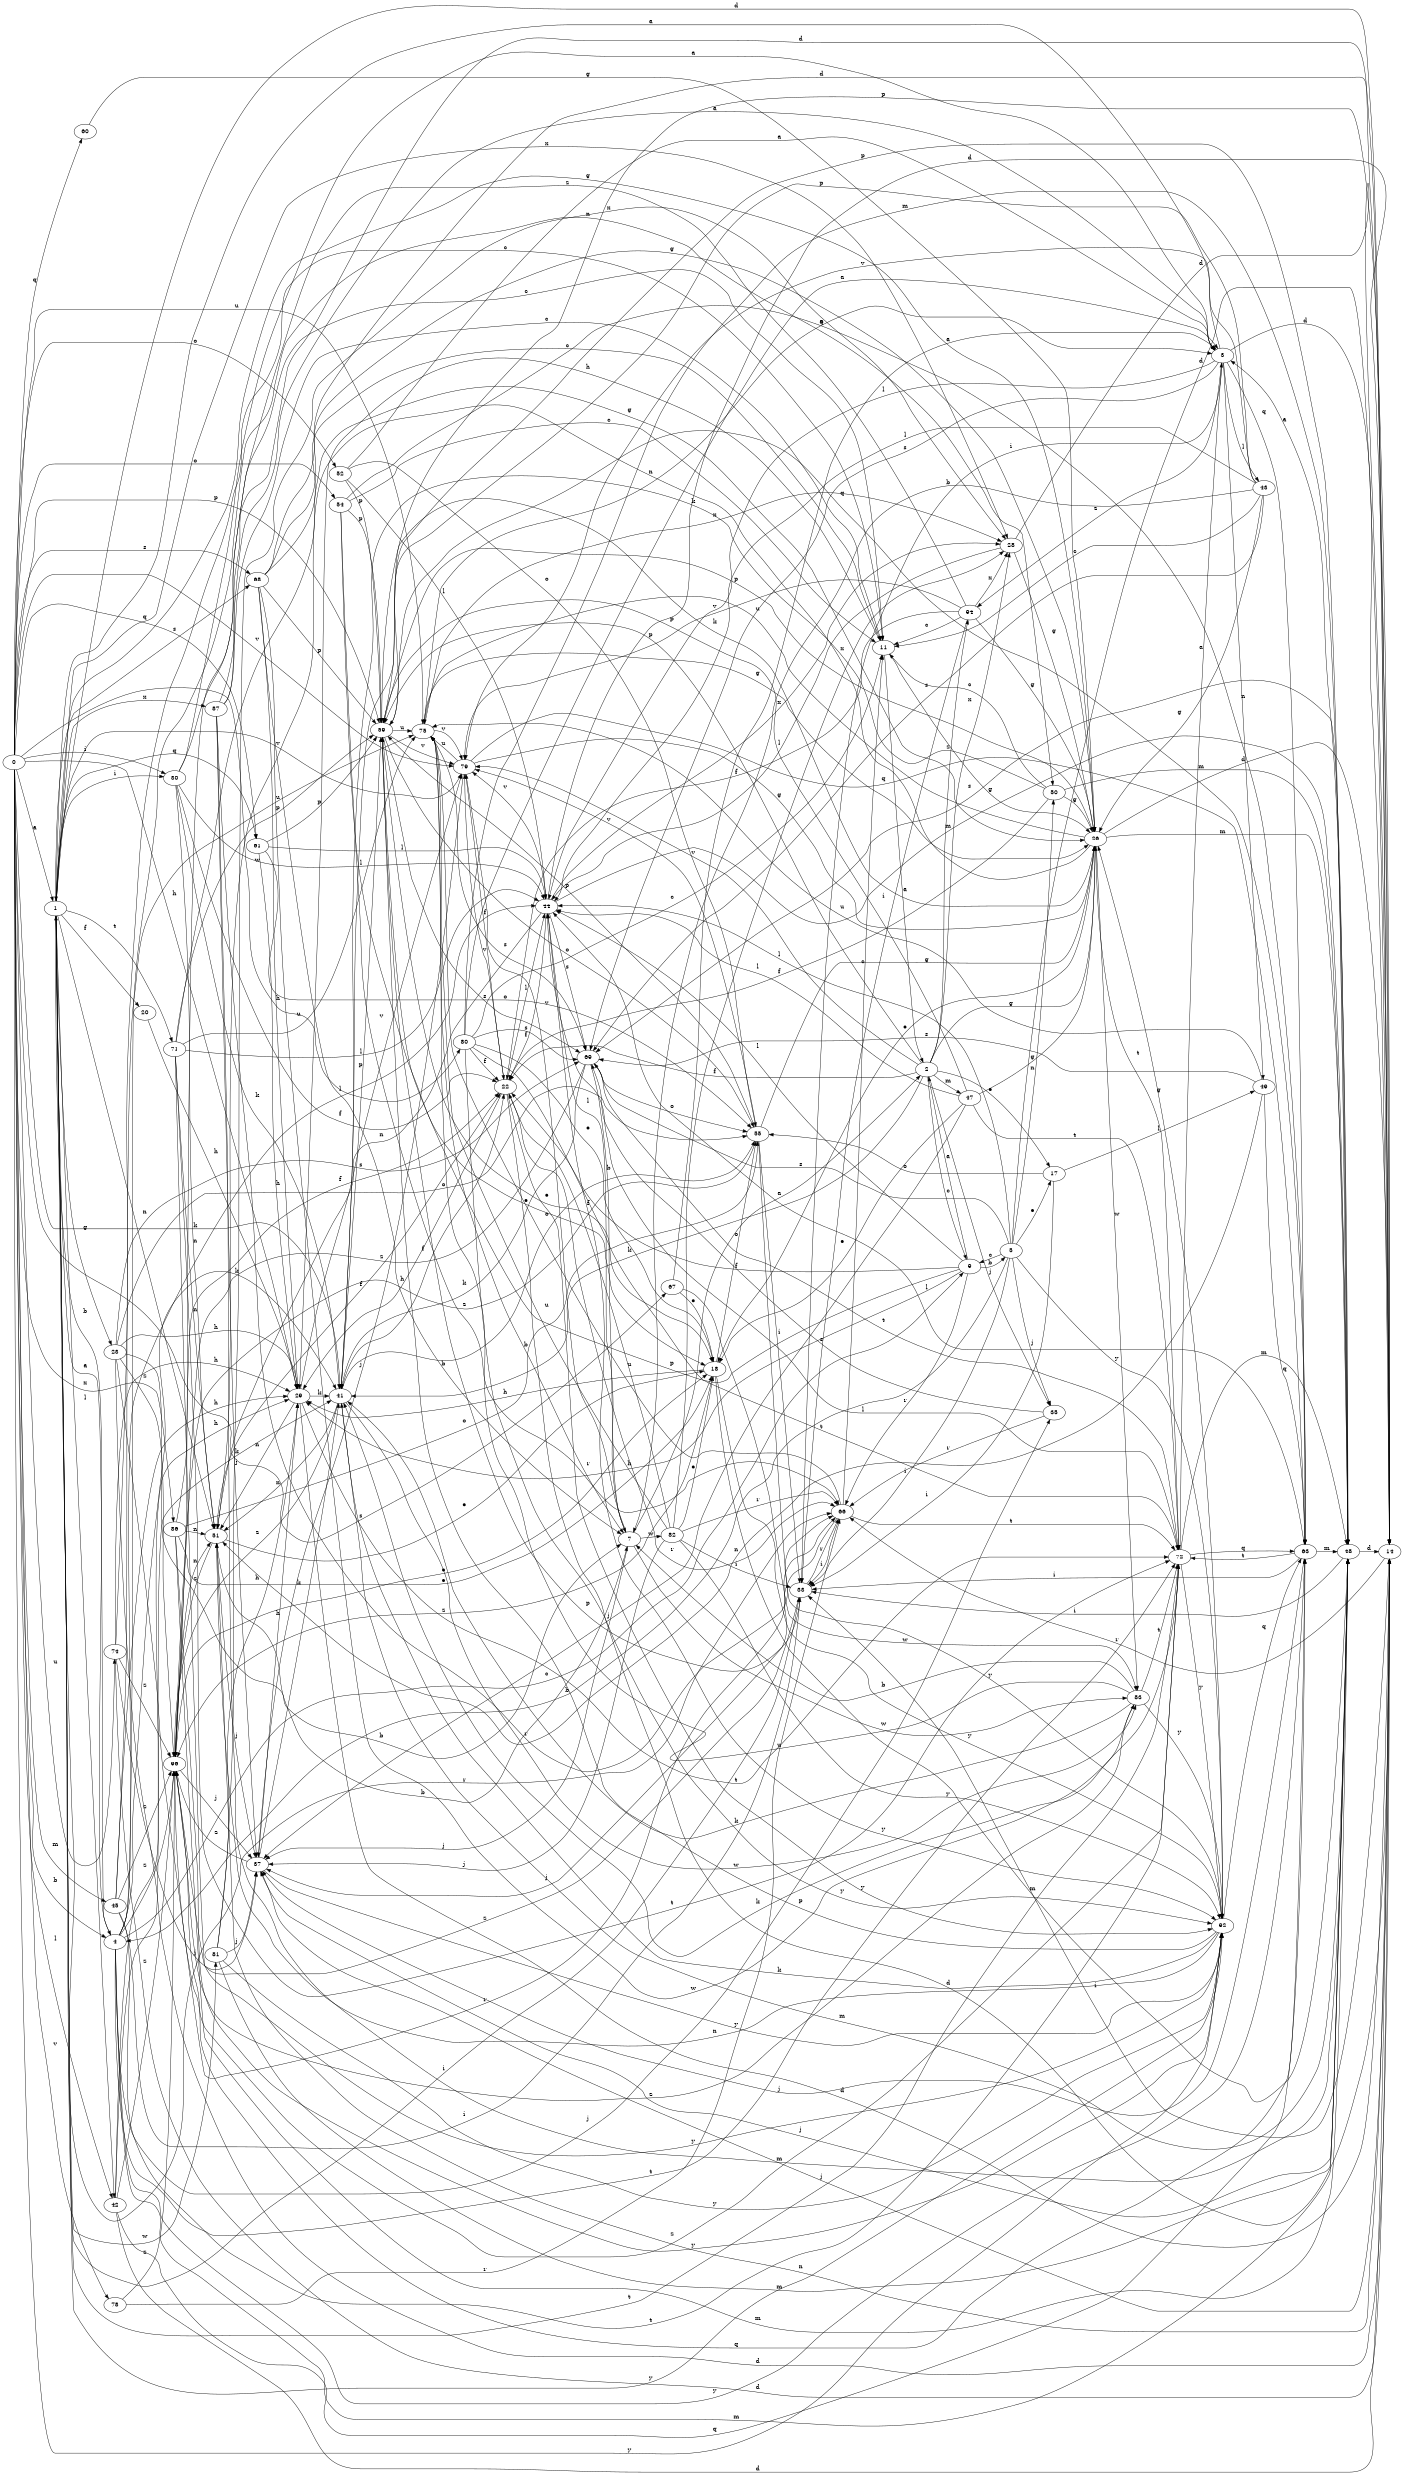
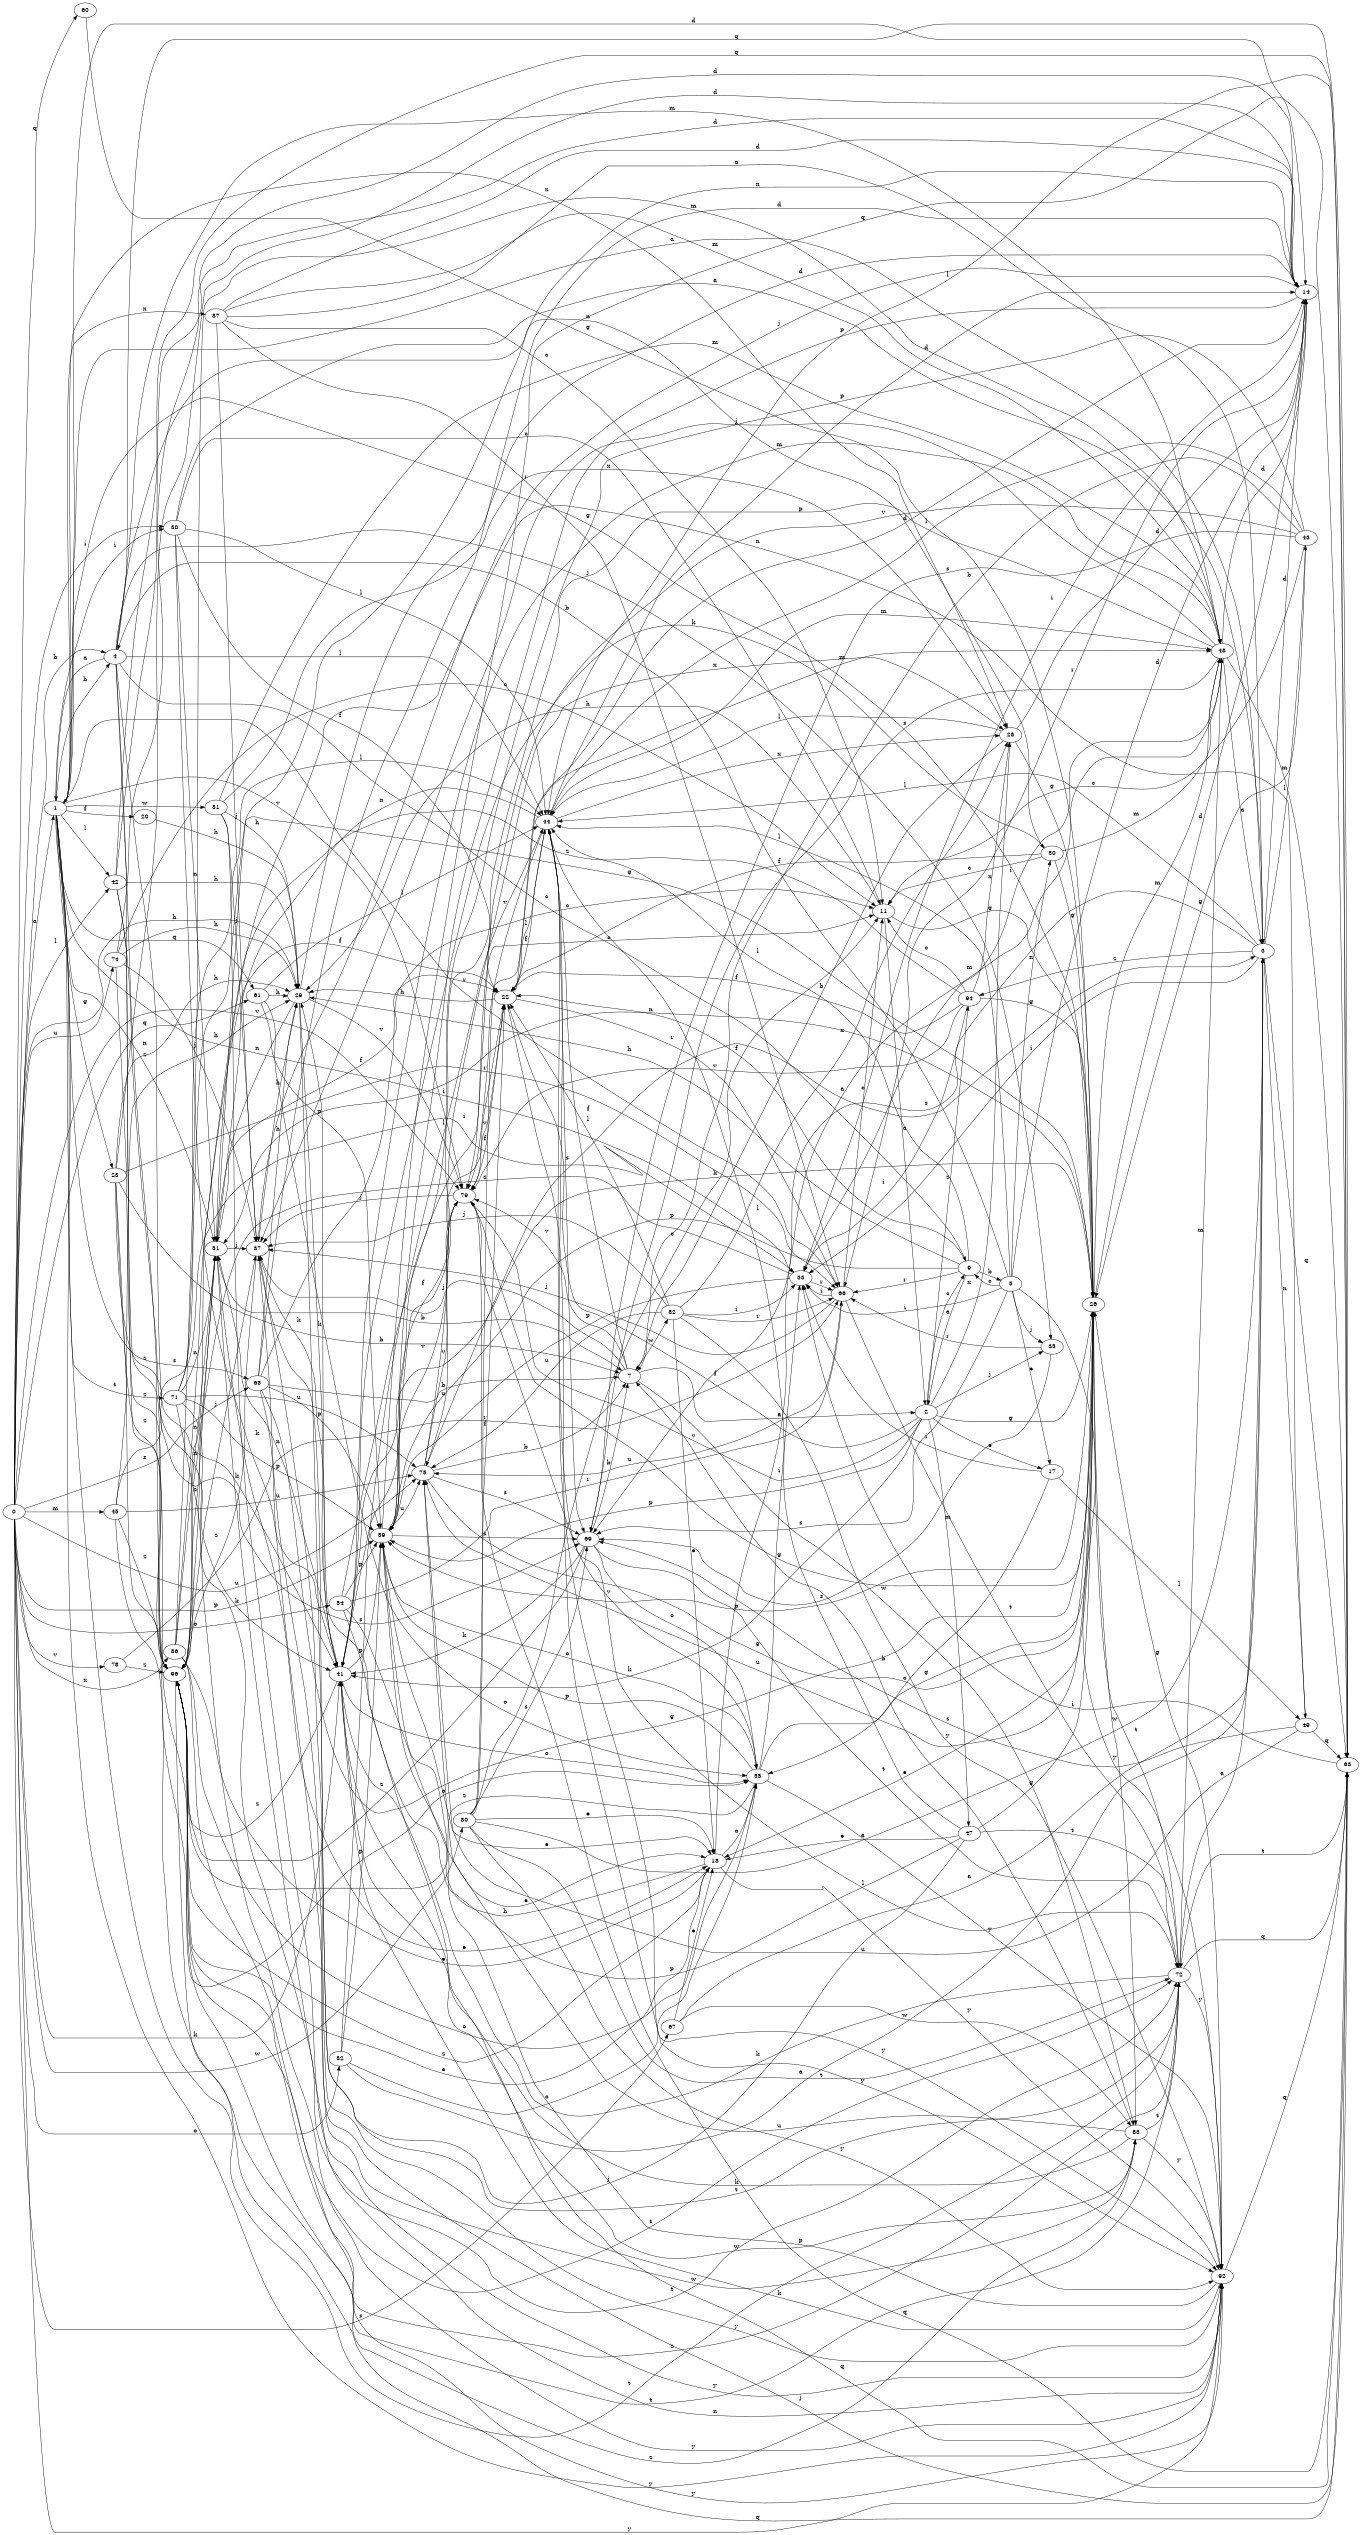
none -> (799, 1039)
(1325, 1552) -> (1330, 1197)
(715, 2391) -> (737, 37)
